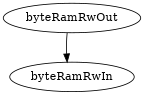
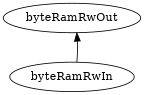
(67, 43) -> (77, 52)
